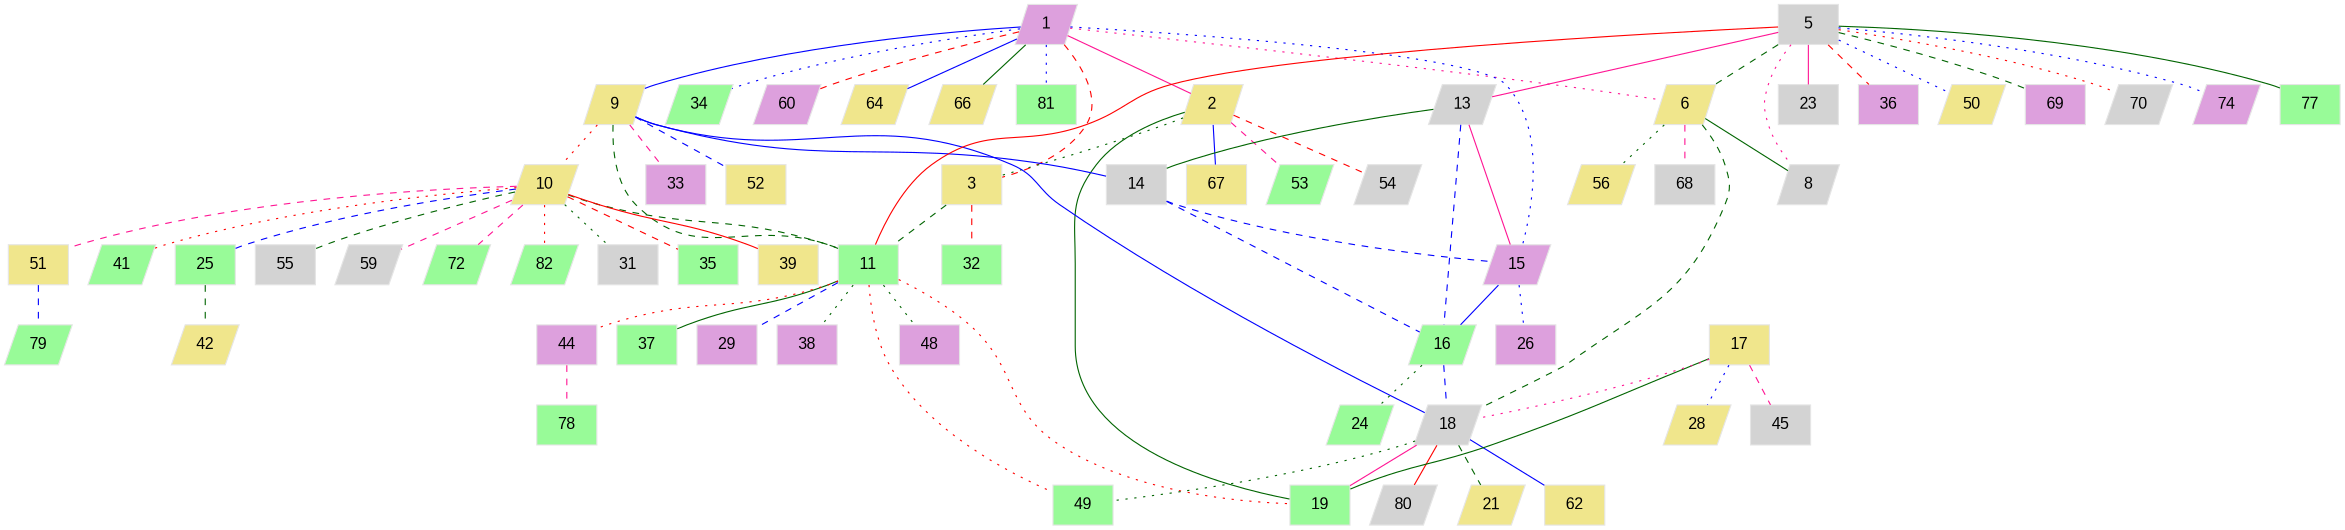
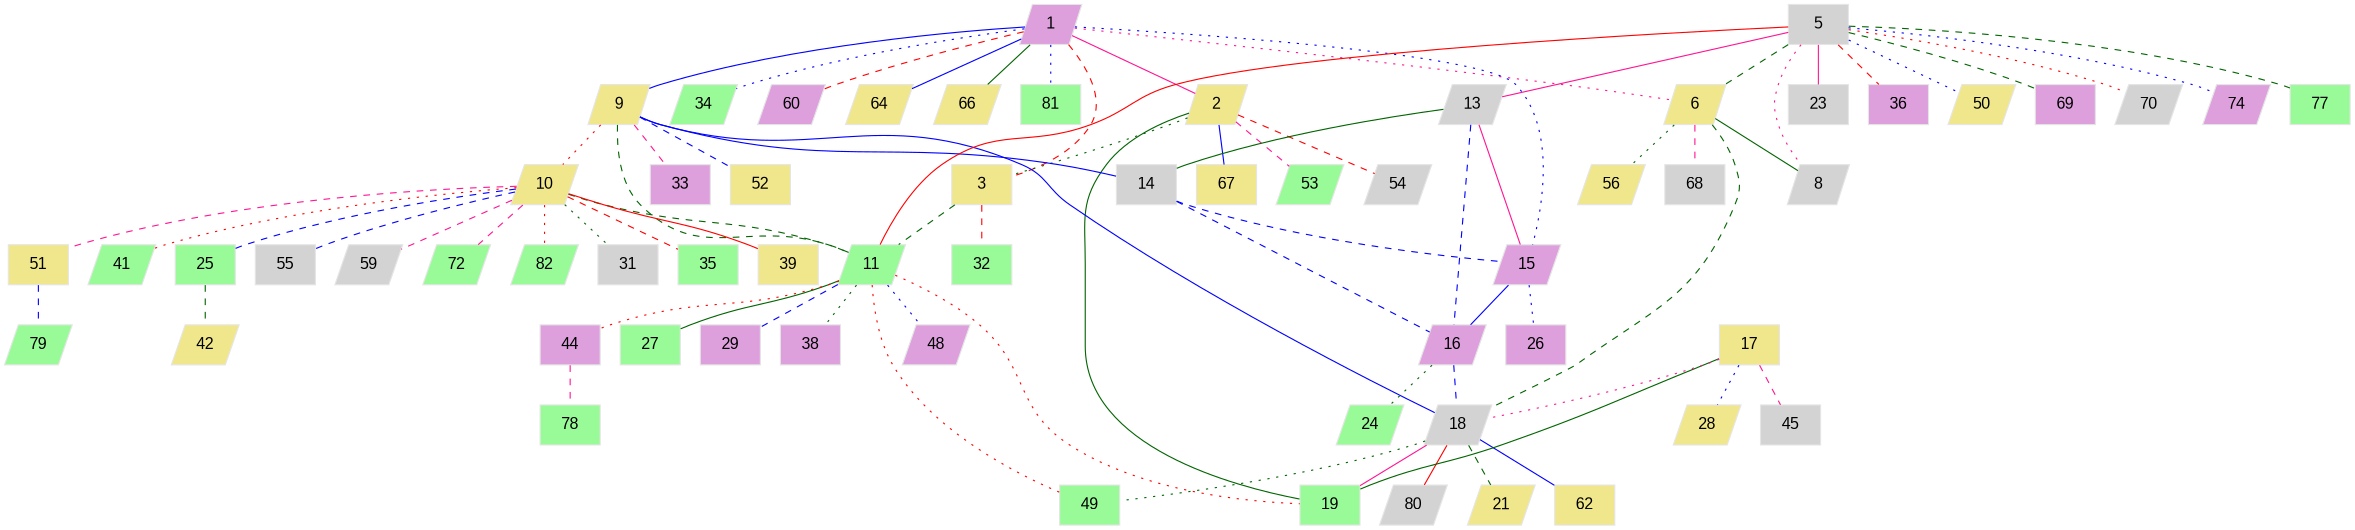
(2061, 44) -> (2071, 44)
(414, 217) -> (414, 217)
(868, 265) -> (872, 265)
(899, 305) -> (904, 305)
(647, 345) -> (650, 345)
(929, 345) -> (936, 345)
(1442, 345) -> (1452, 345)
